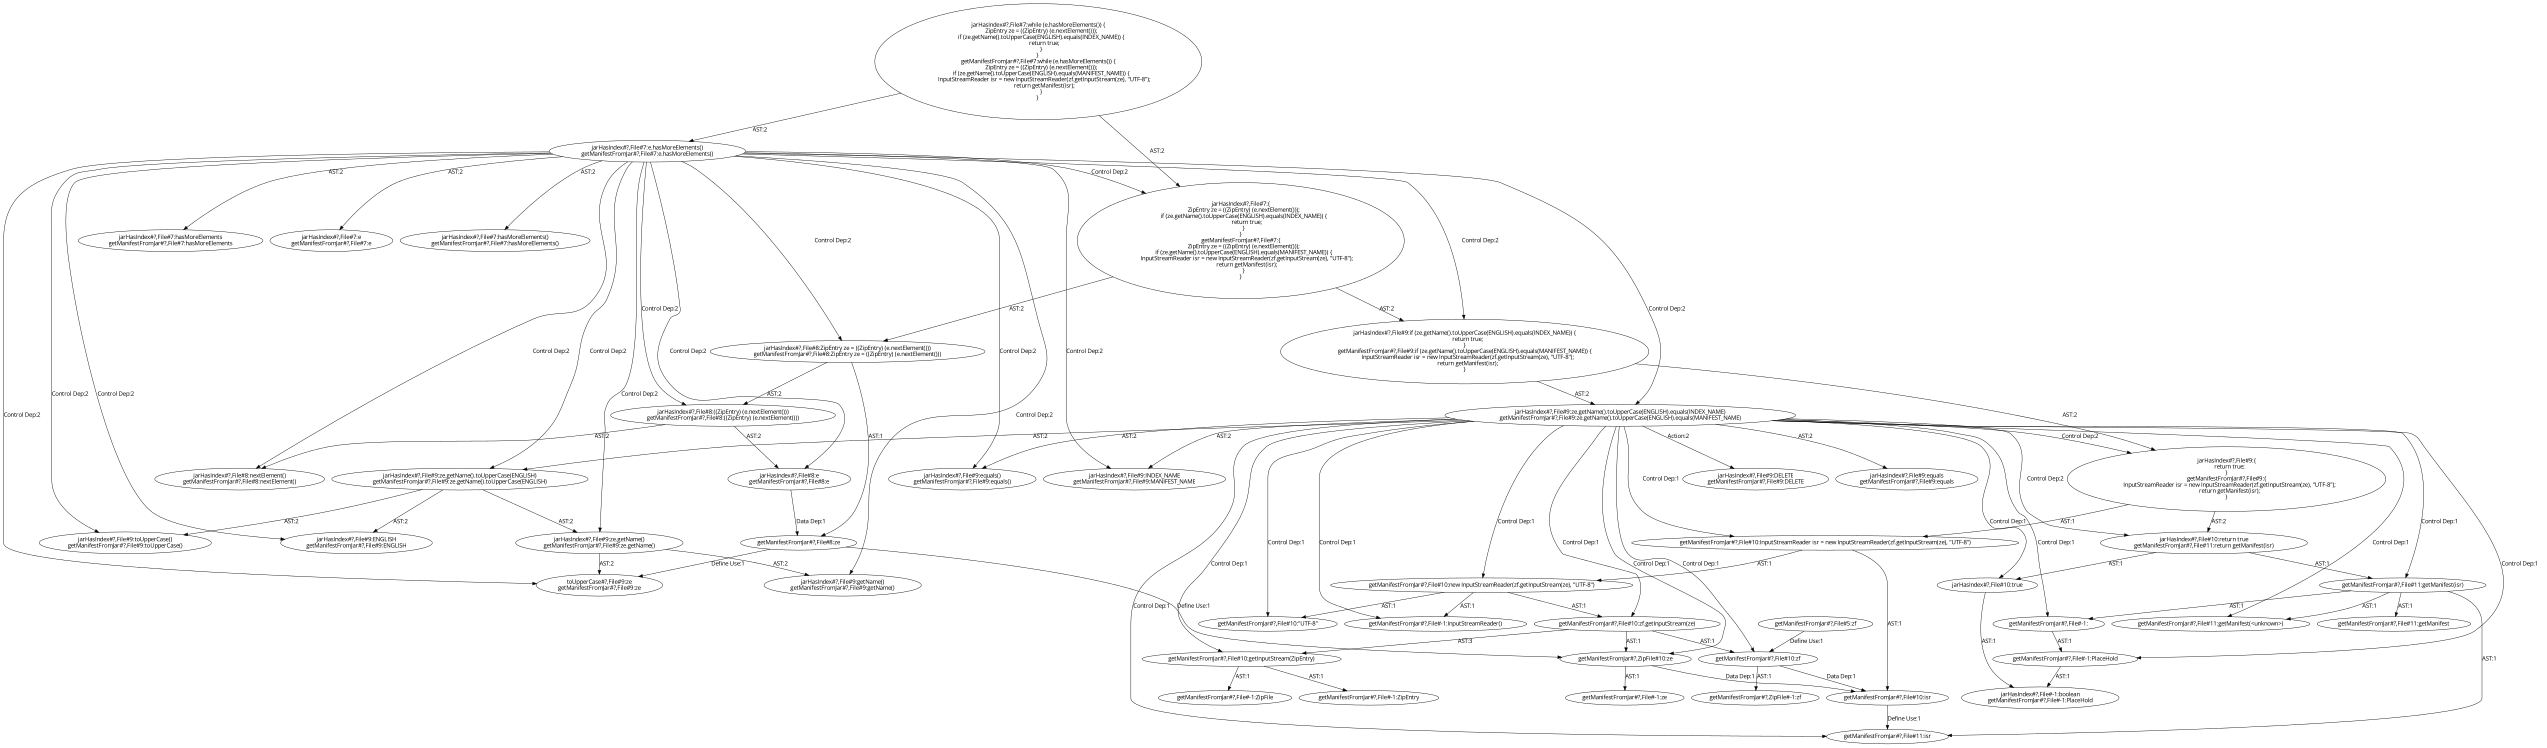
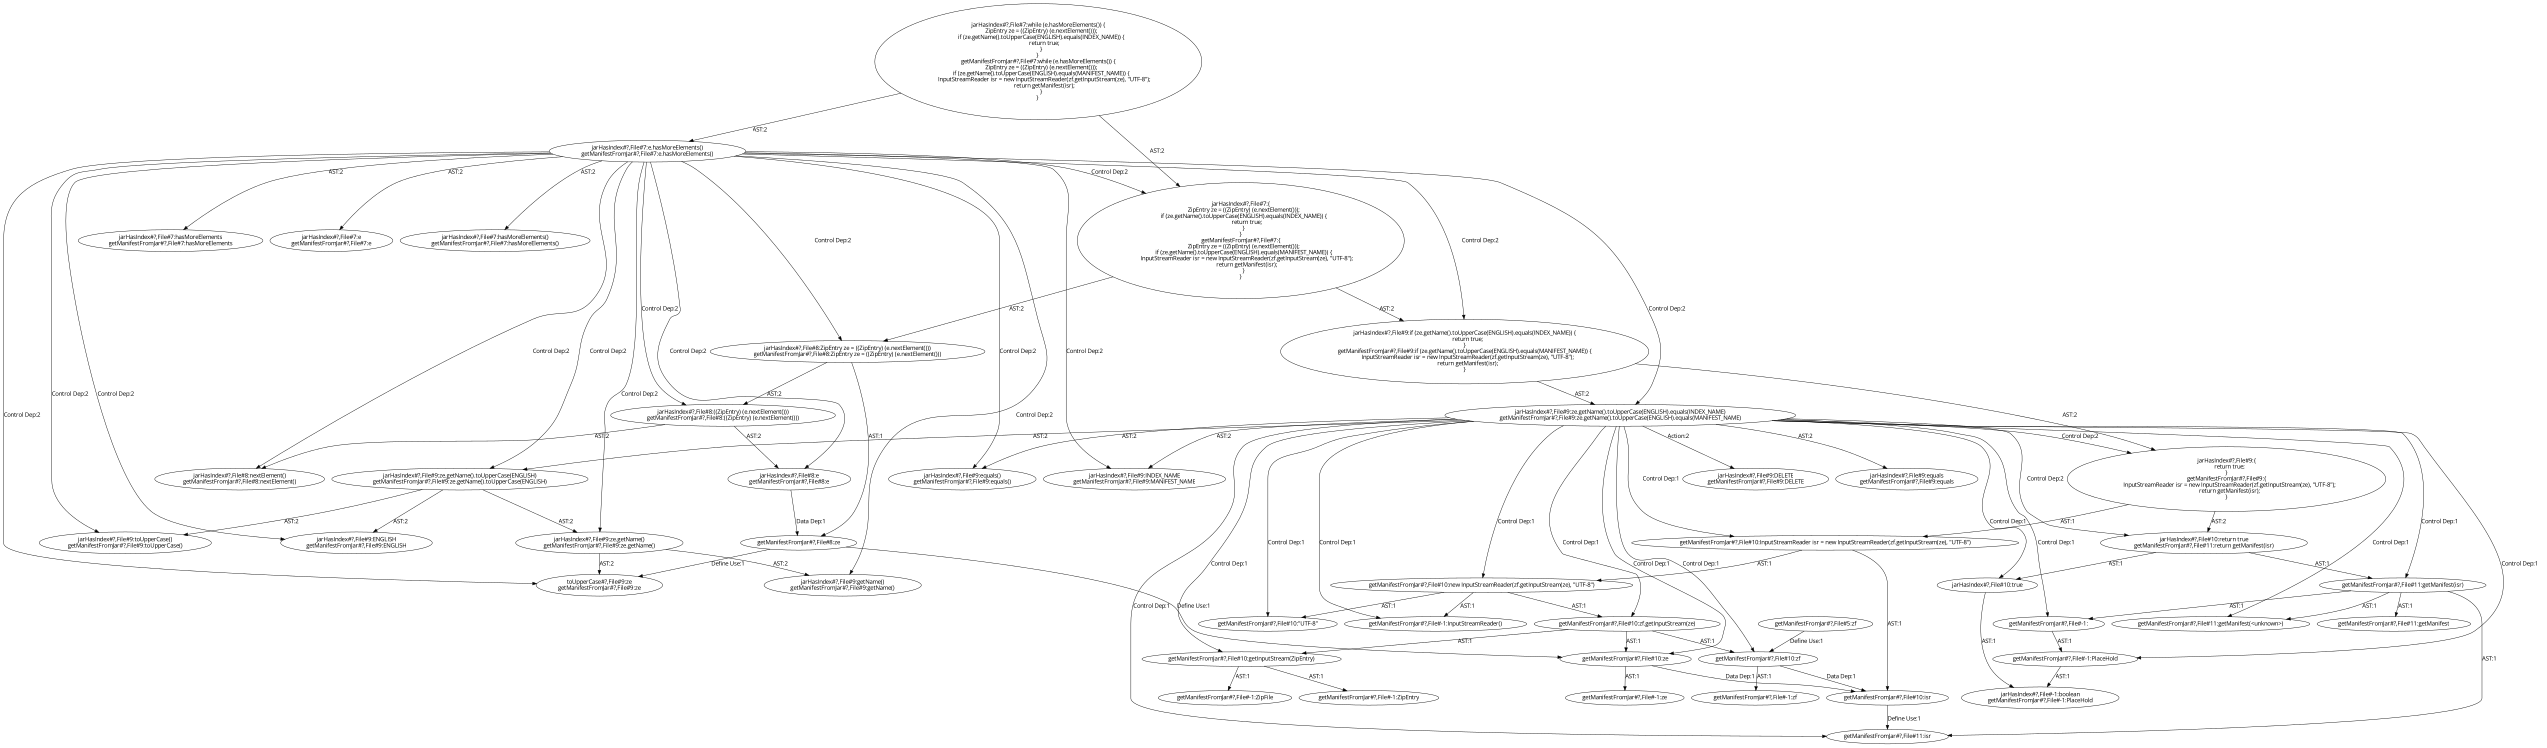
(1465, 642) -> (1465, 642)
(1626, 659) -> (1626, 659)
(1755, 698) -> (1755, 698)
